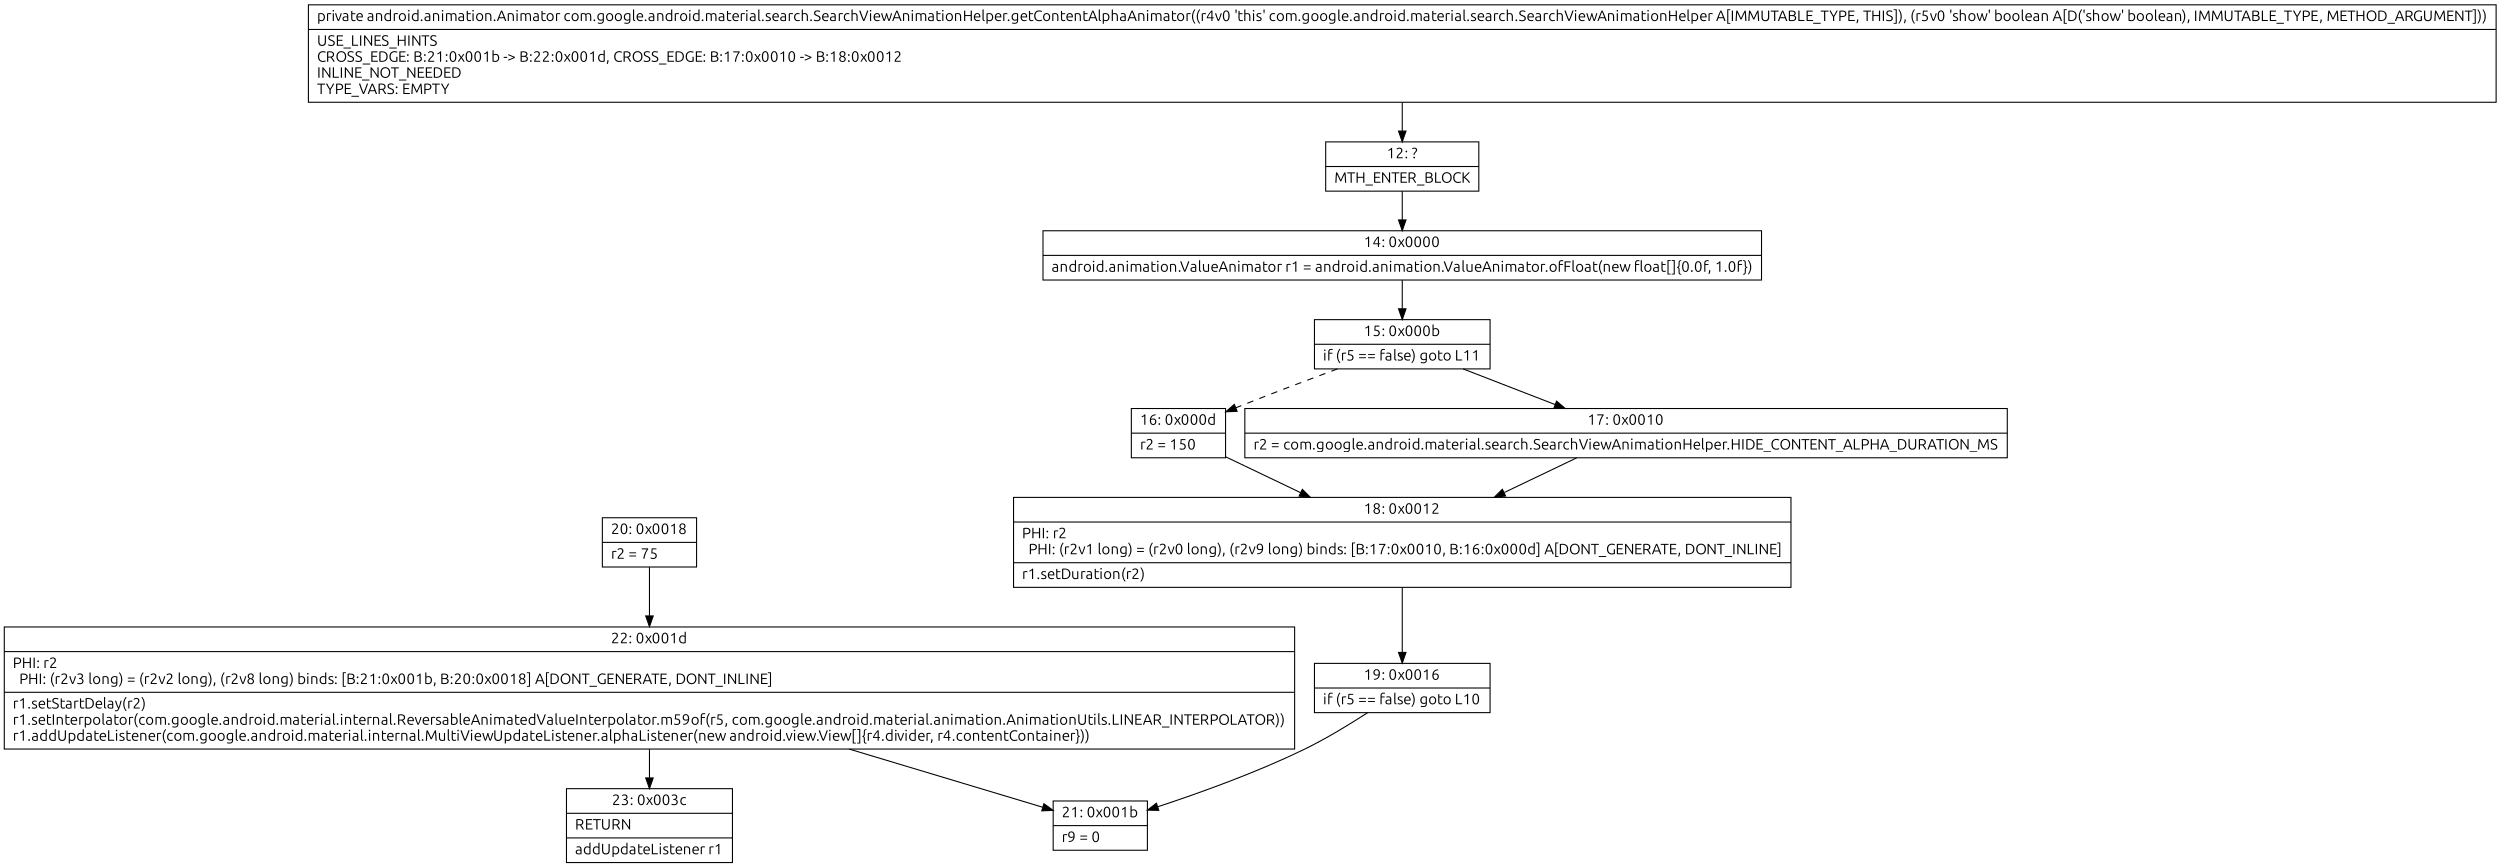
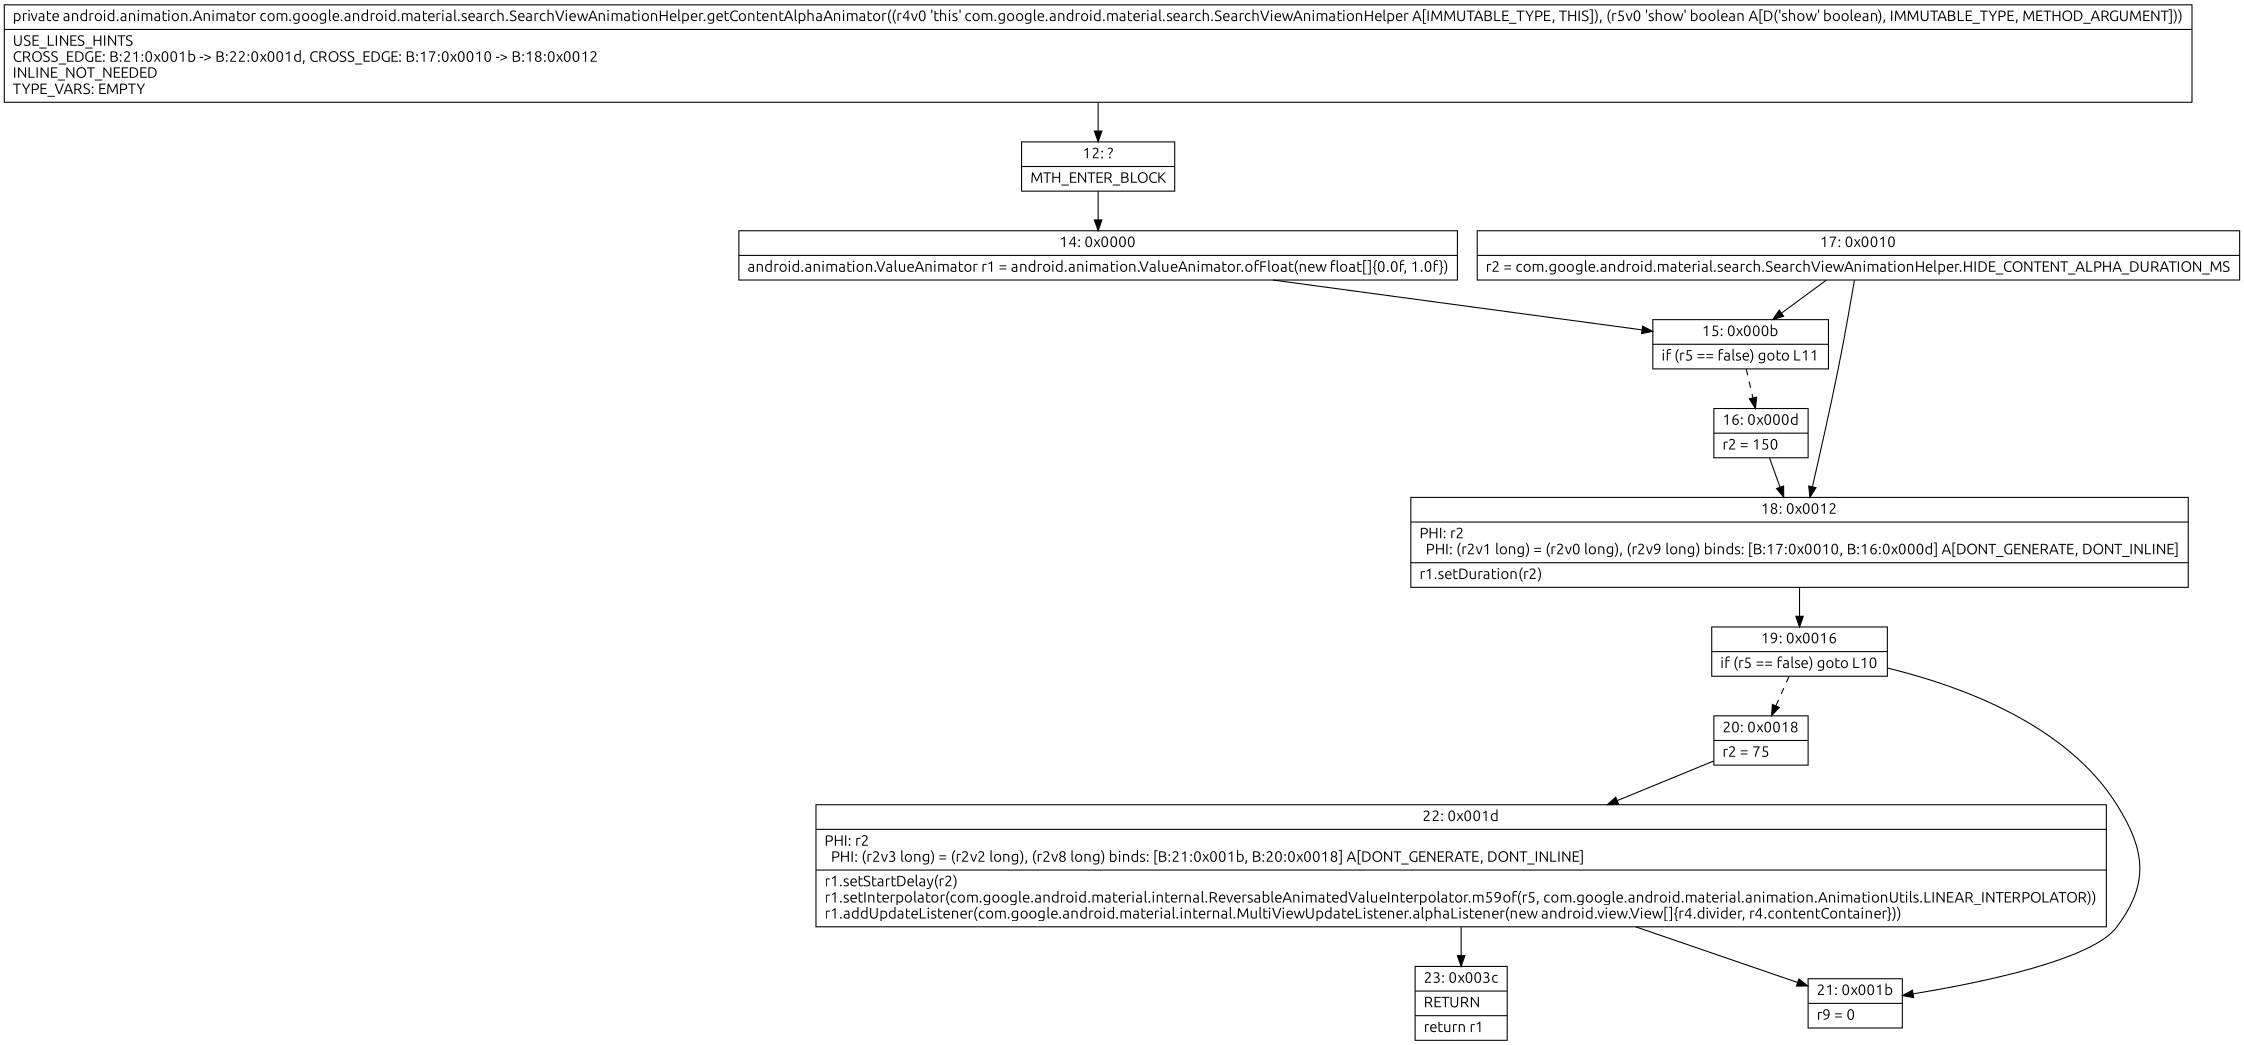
(1509, 387) -> (1804, 297)
none -> (1782, 691)
(649, 850) -> (1454, 1027)
